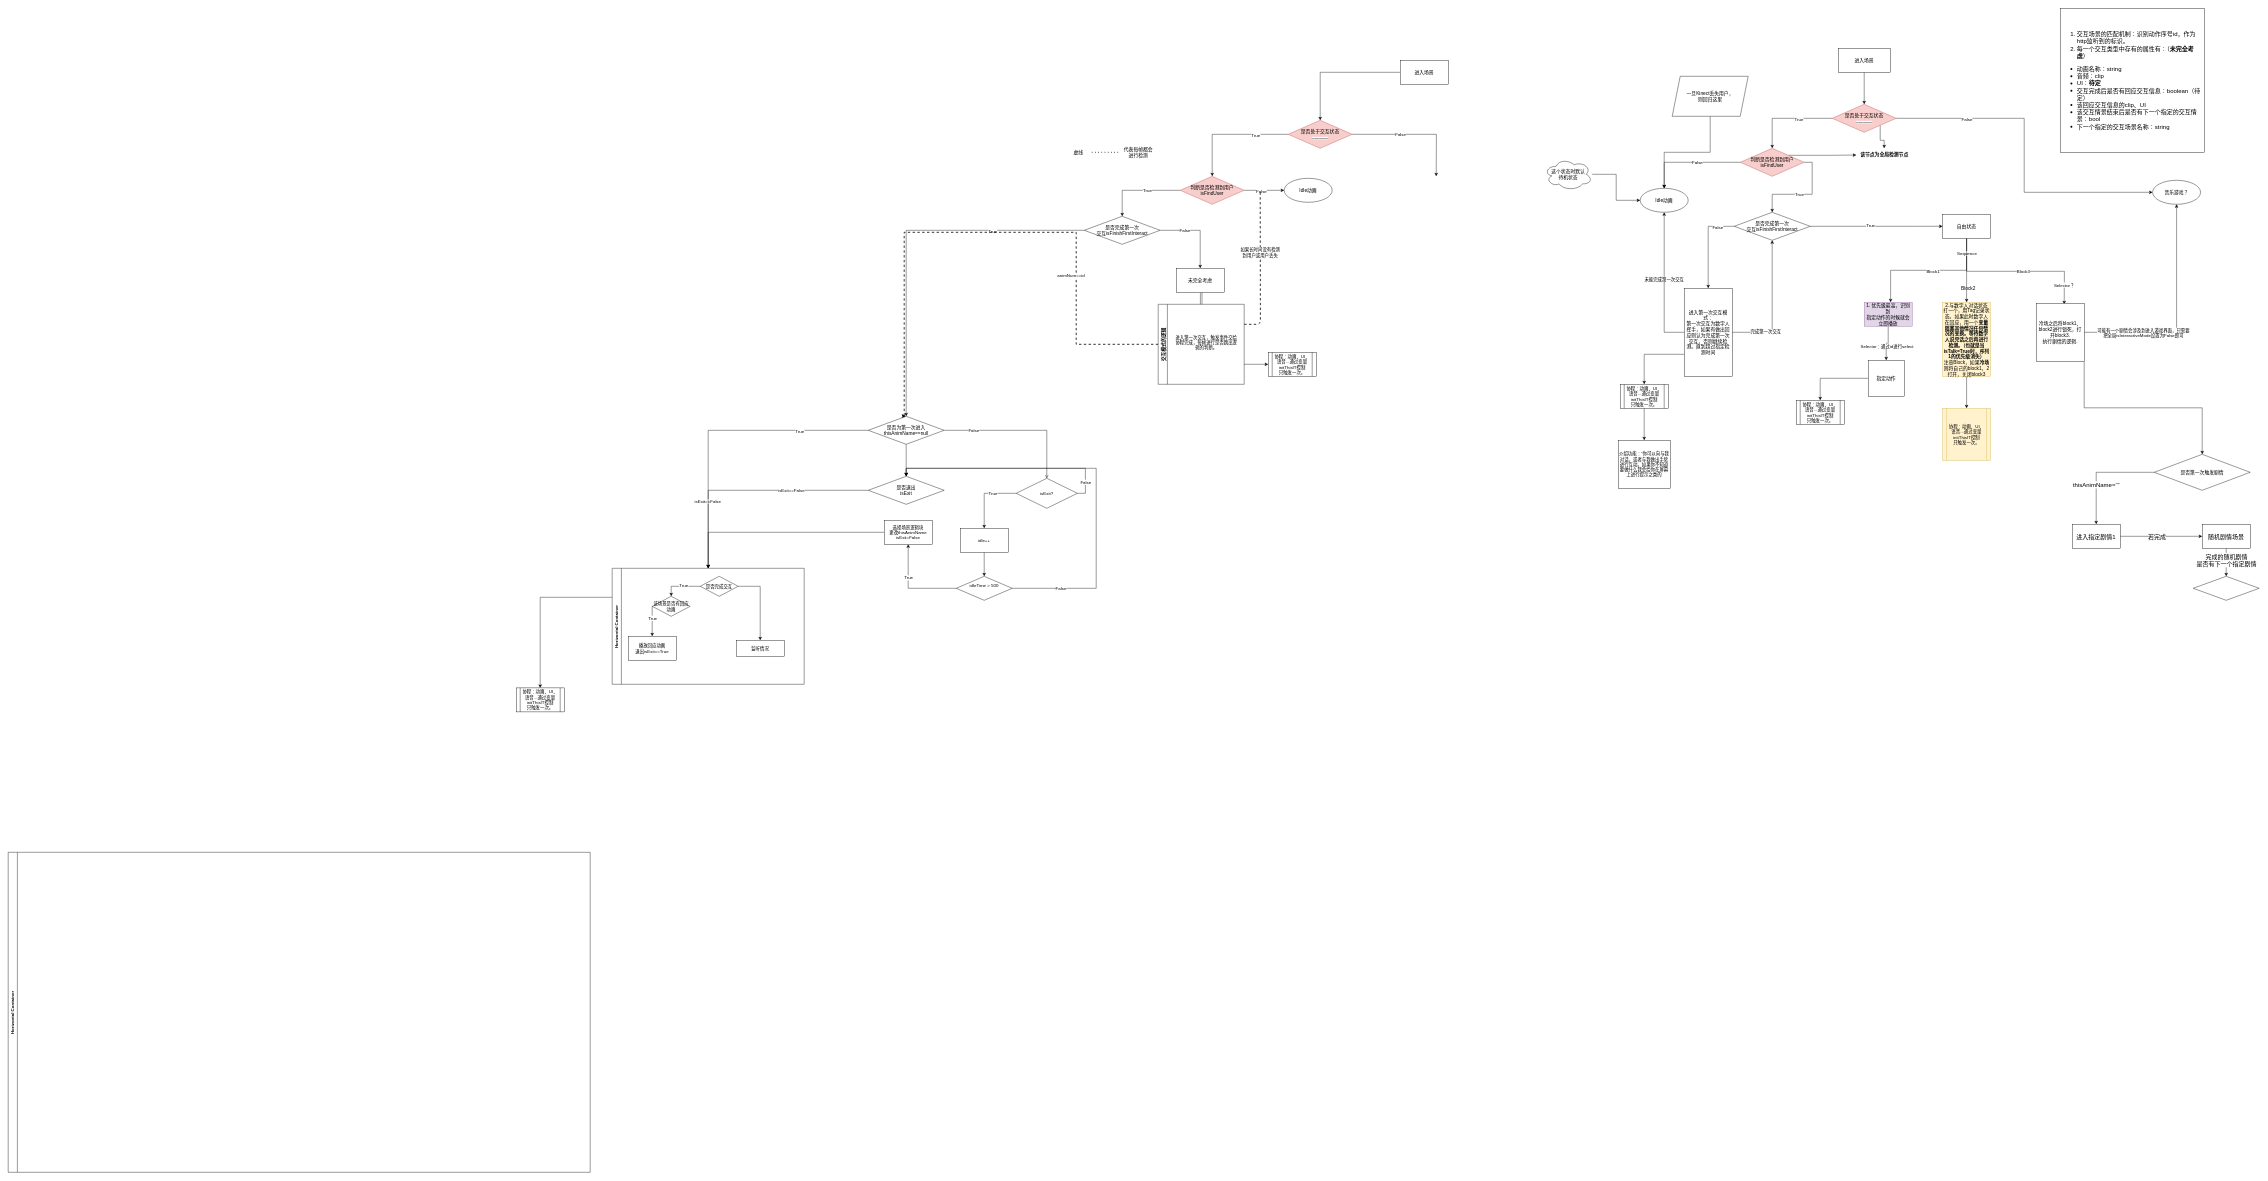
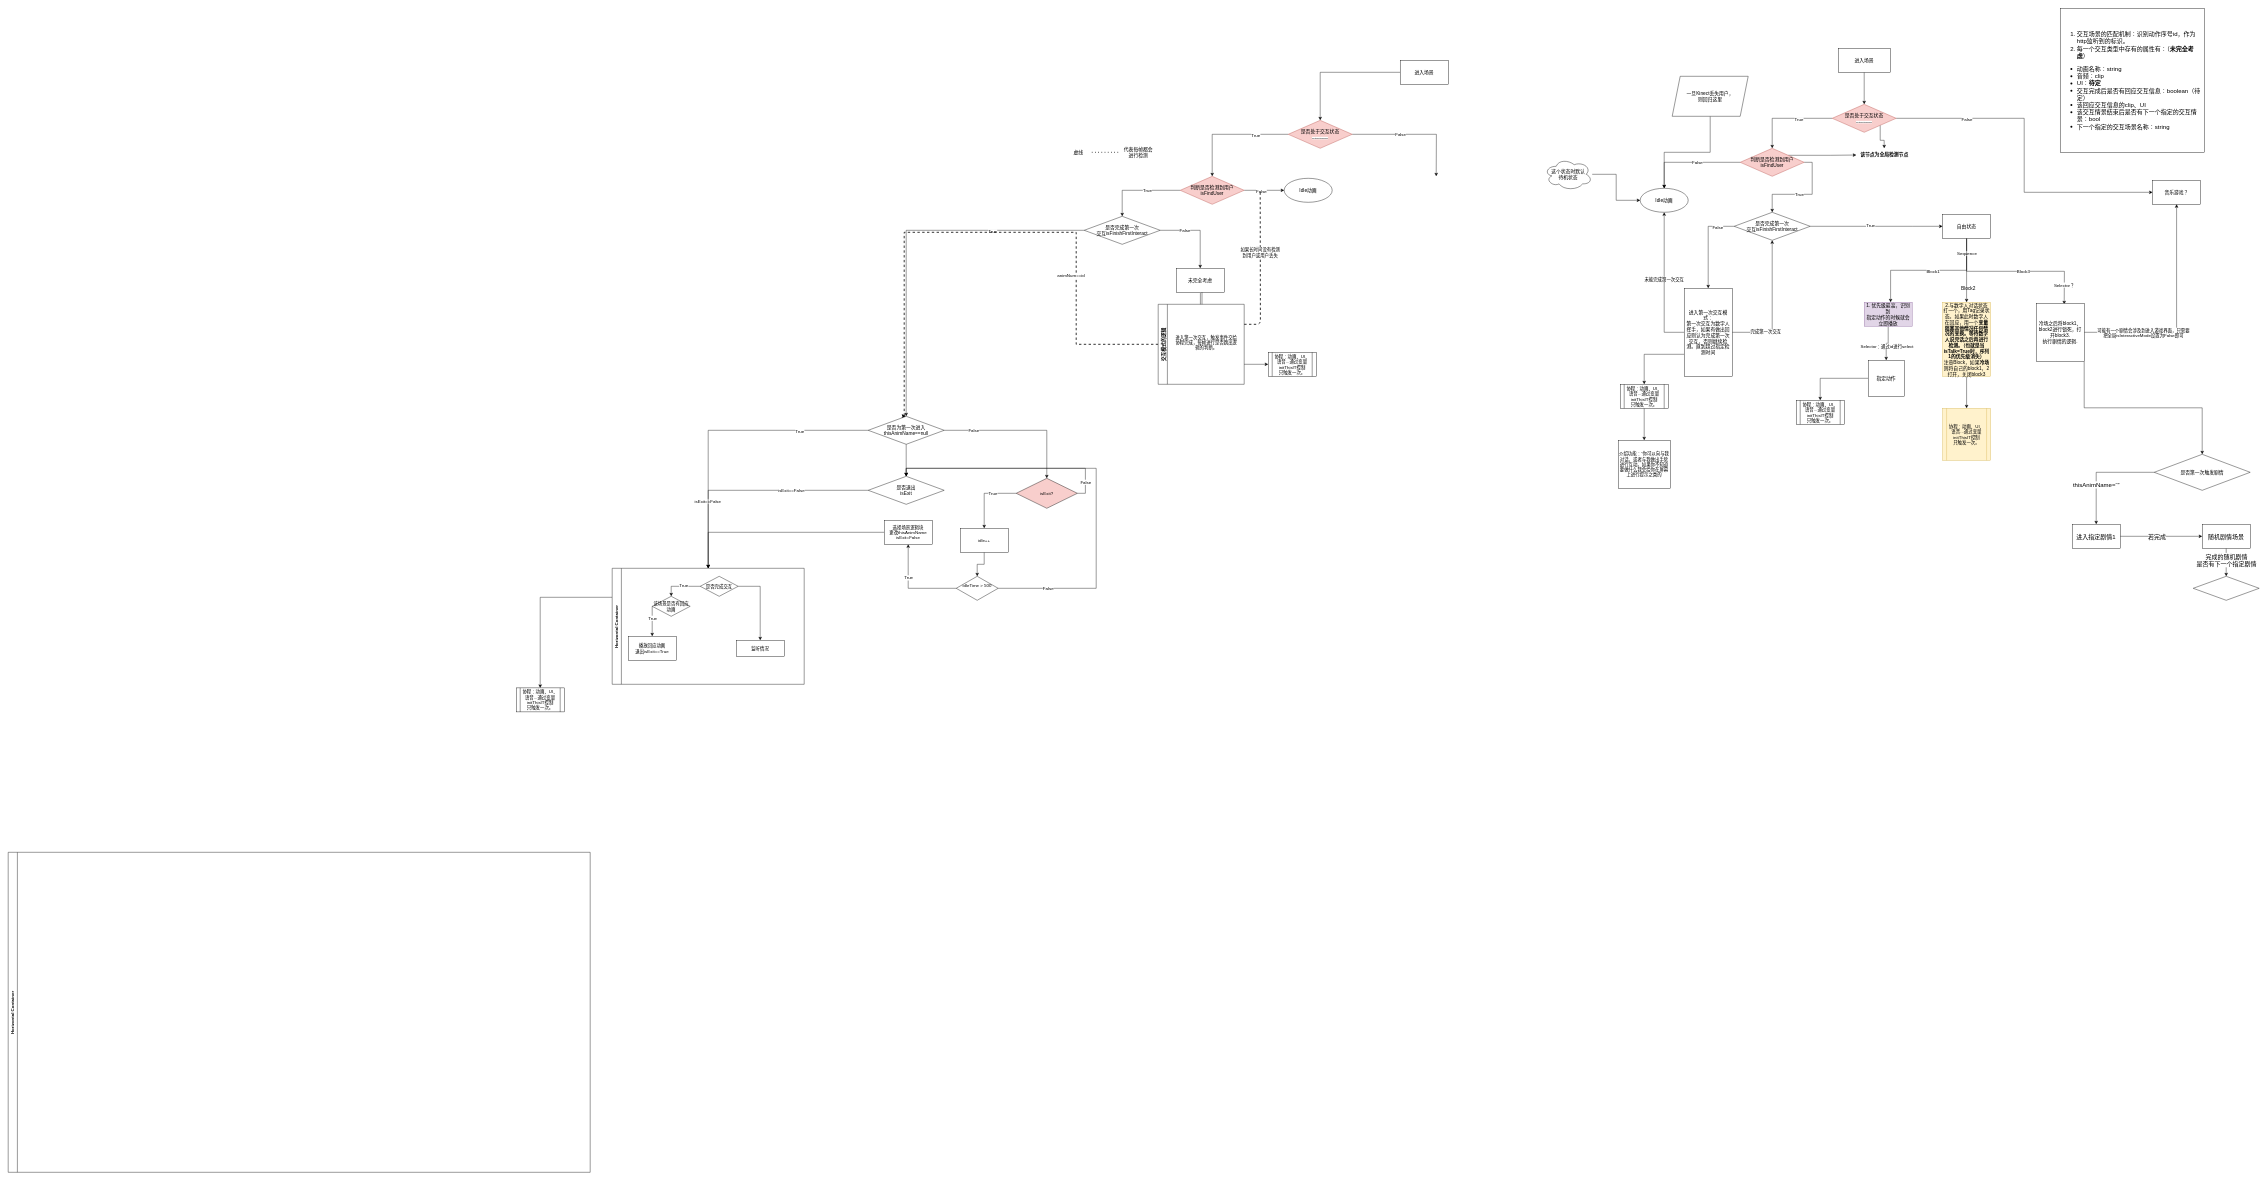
(2177, 192) -> (2177, 192)
(1047, 475) -> (1047, 474)
(1047, 493) -> (1047, 493)
(984, 588) -> (977, 588)
